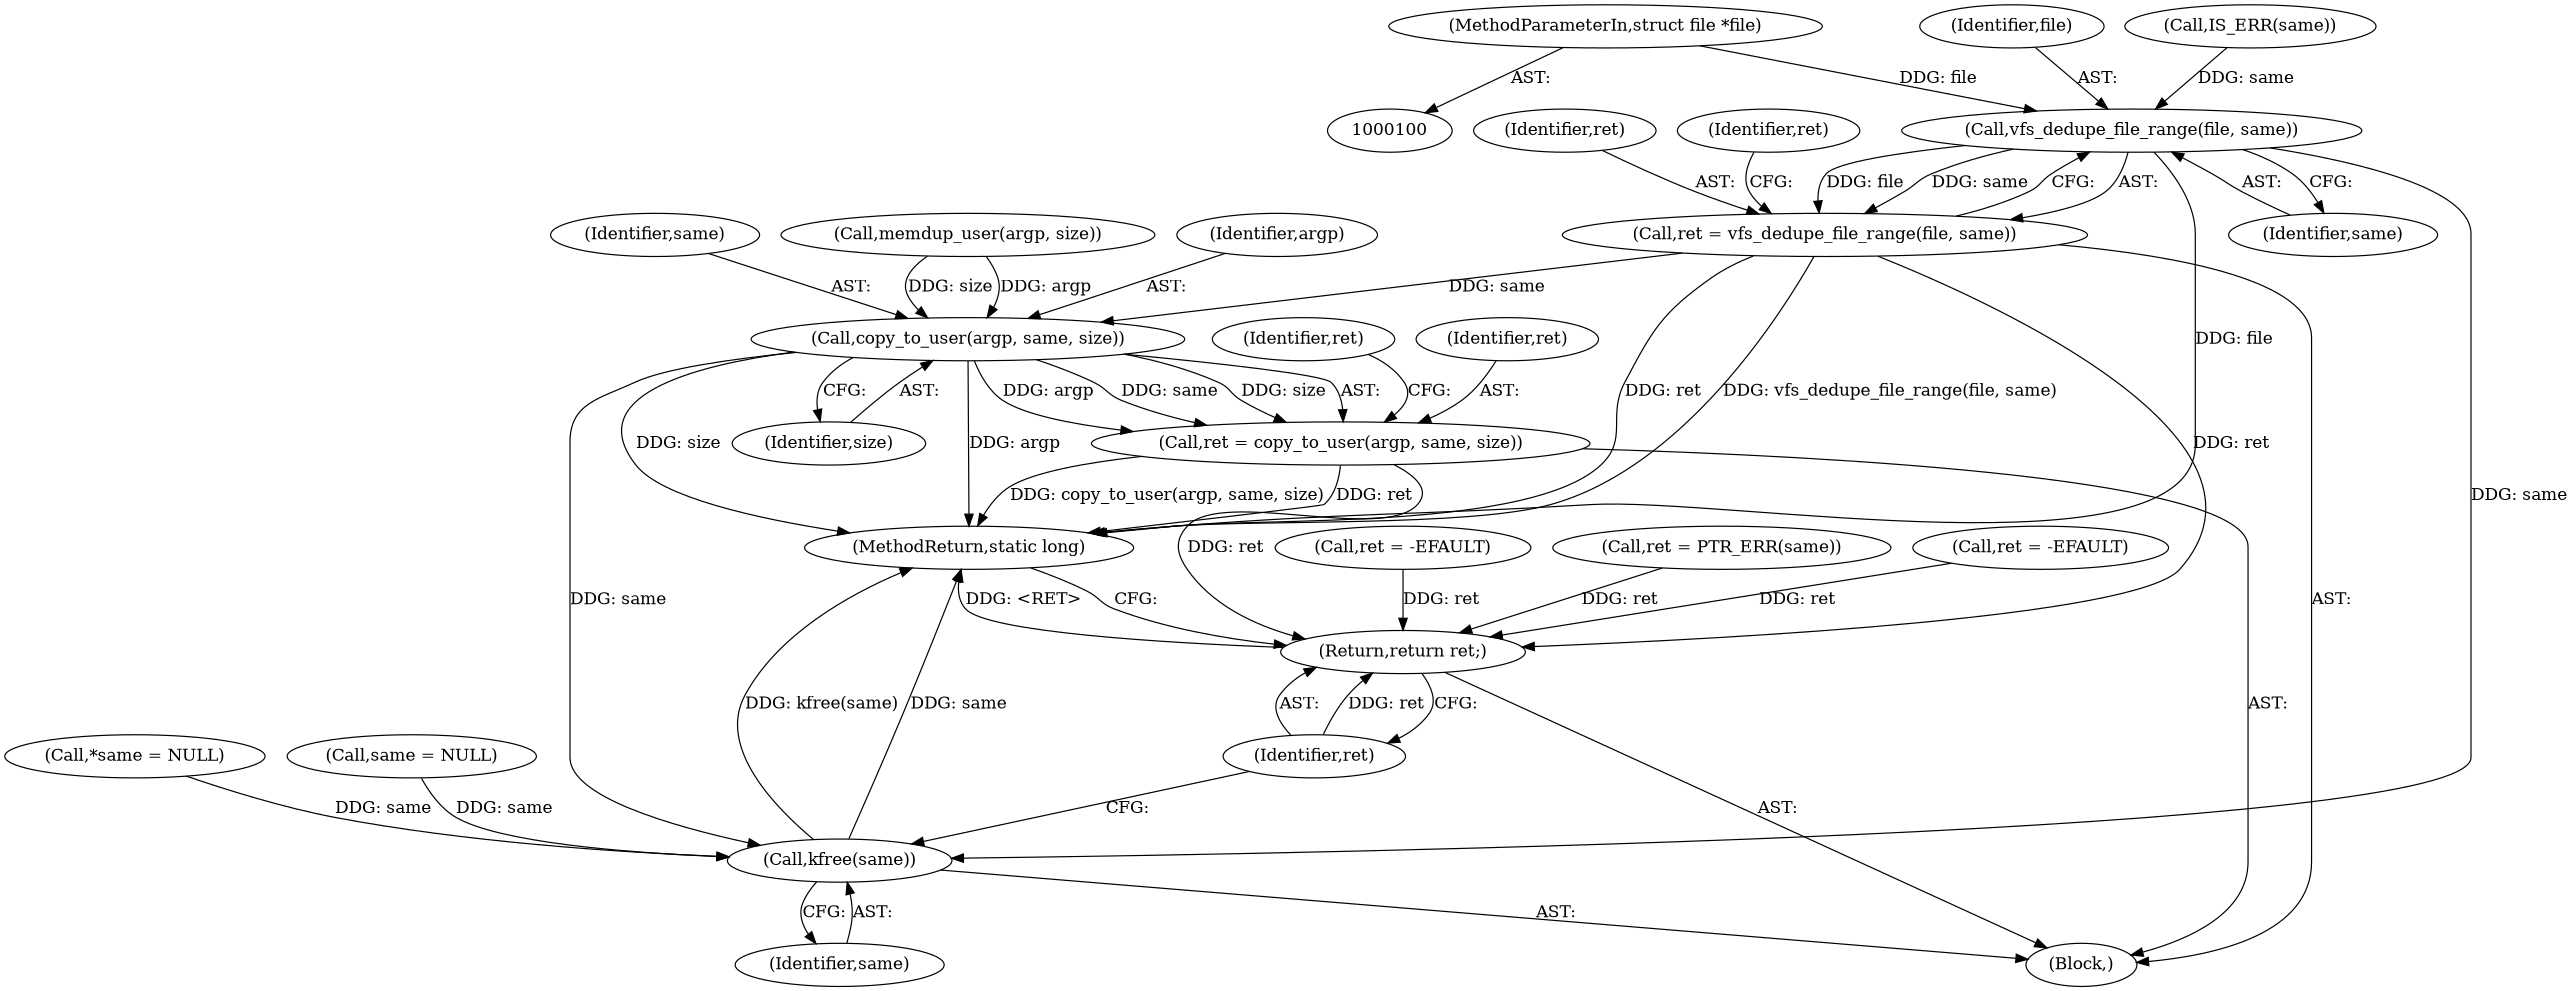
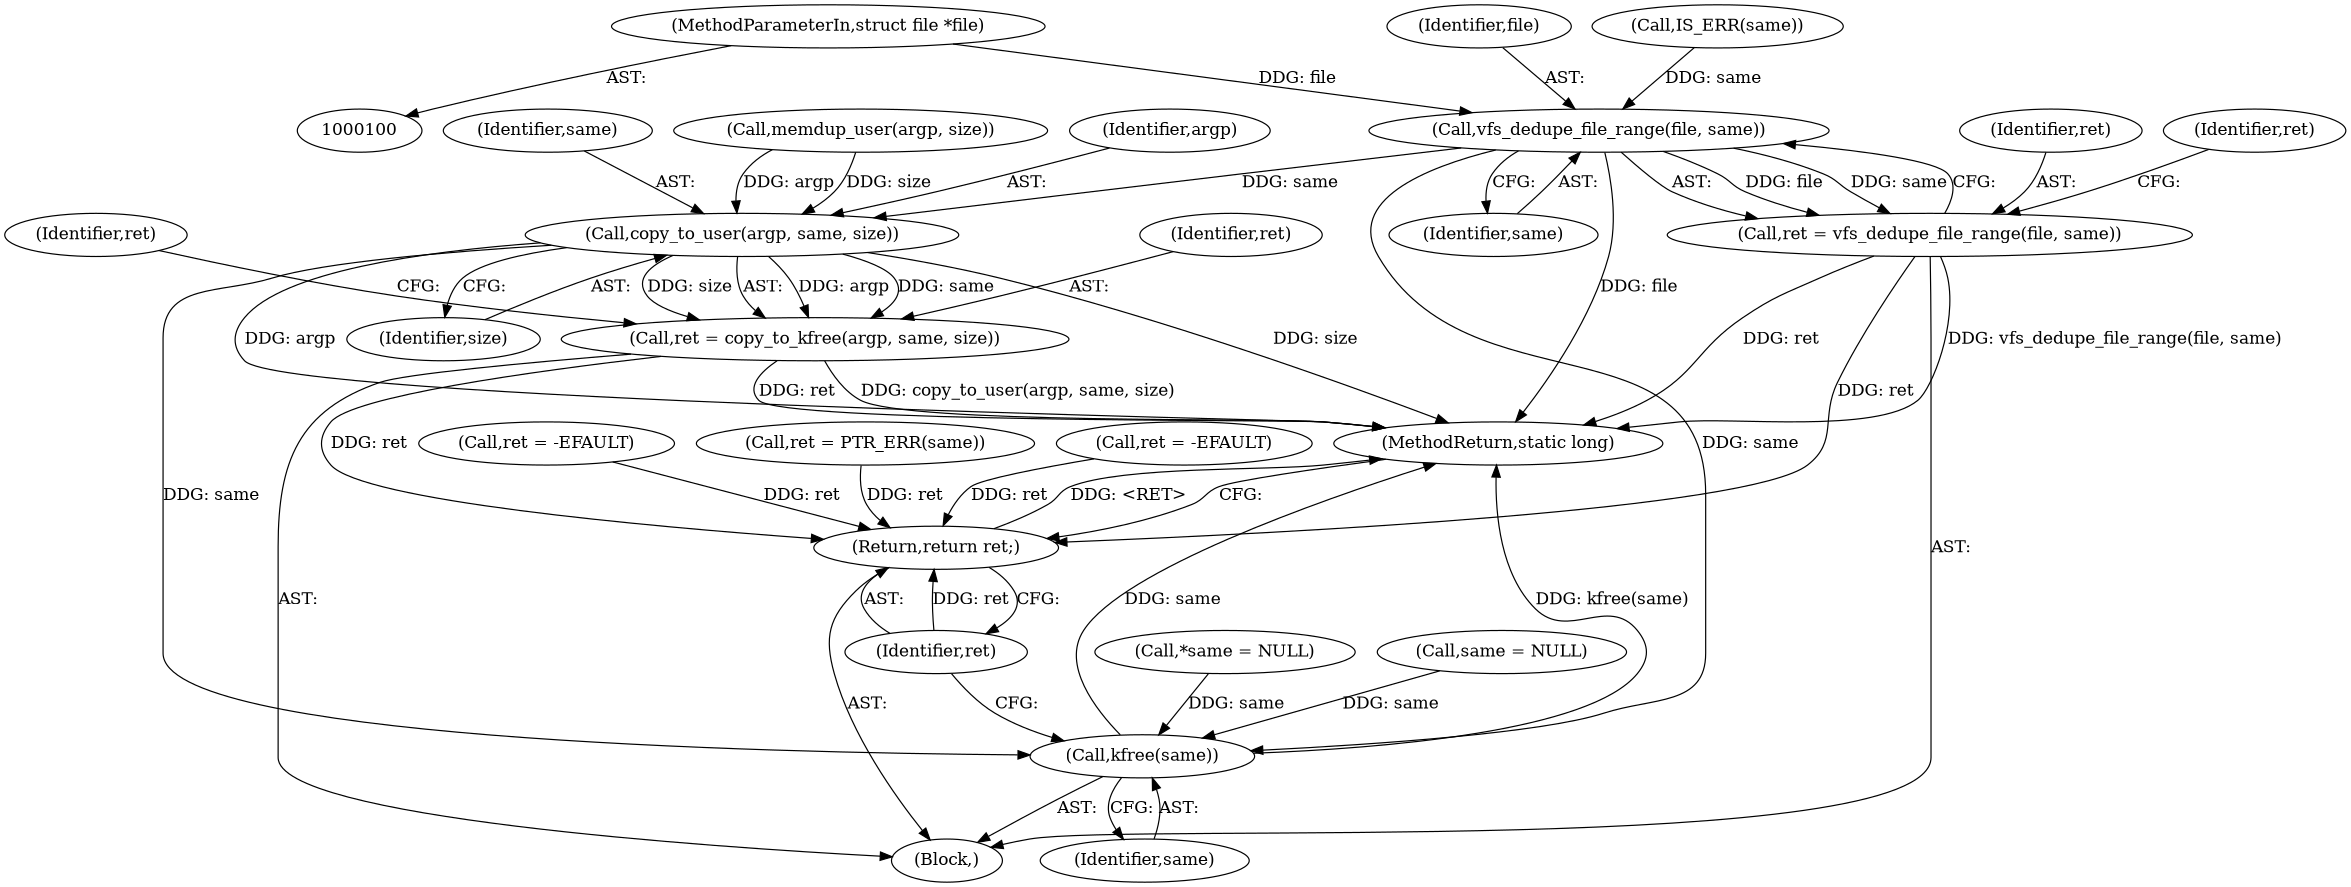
(1398, 287) -> (1174, 182)
(1341, 443) -> (815, 339)
